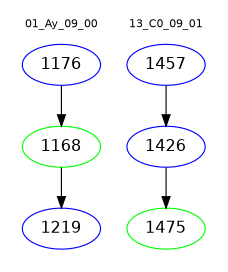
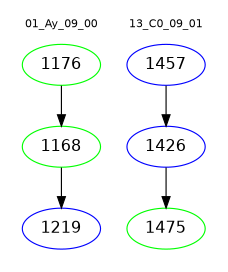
(61, 65) -> (61, 65)
